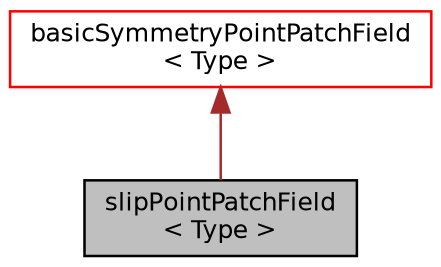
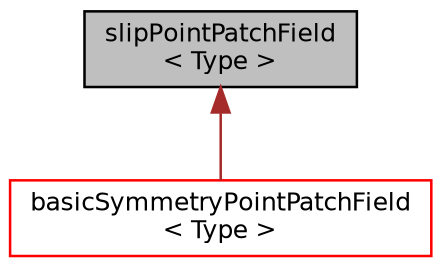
(221, 147) -> (221, 147)
